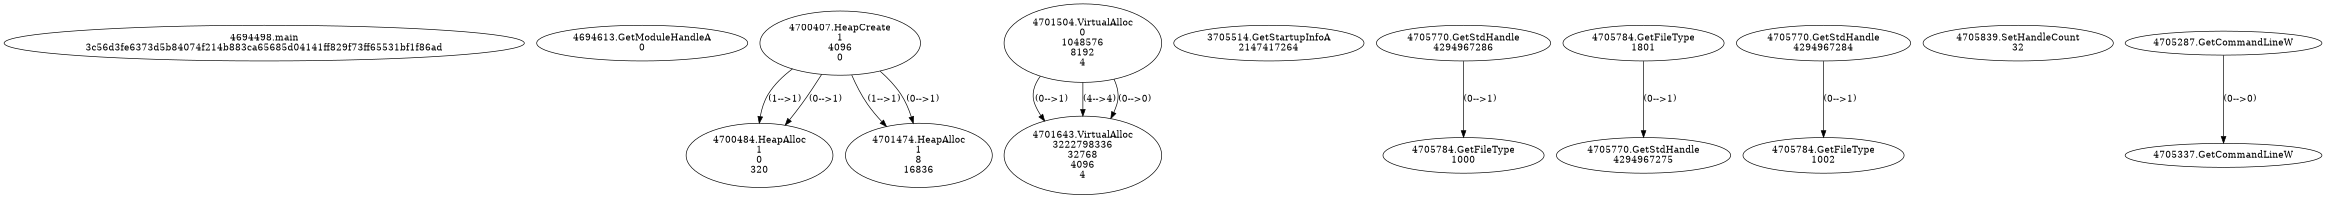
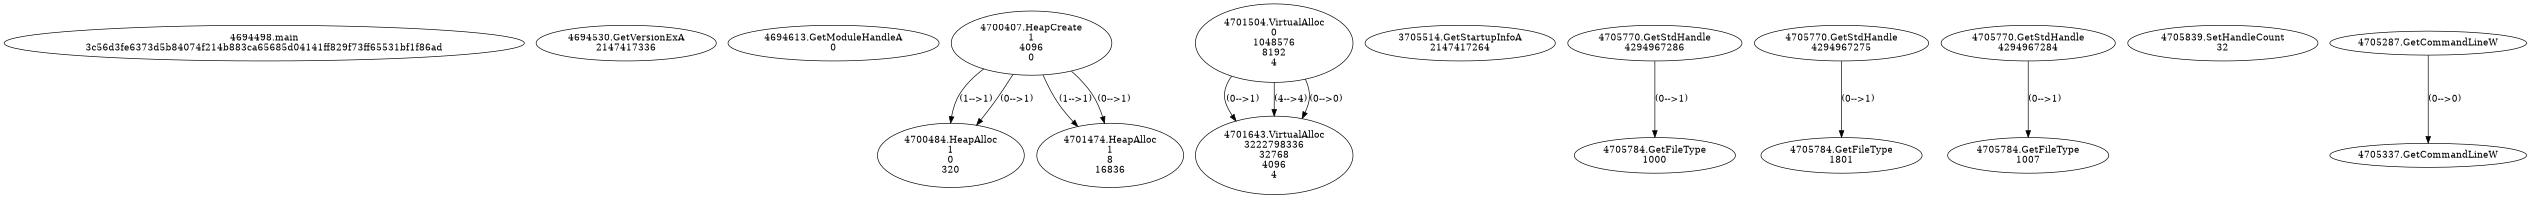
none -> (626, 43)
(1644, 96) -> (1842, 96)
(1824, 155) -> (2028, 155)
